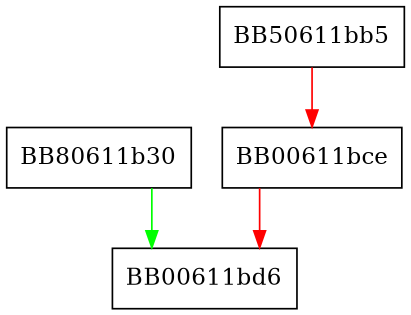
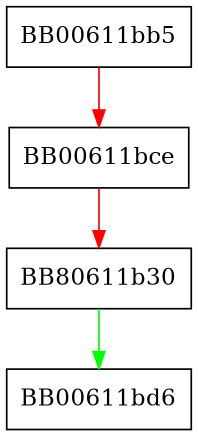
(312, 37) -> (99, 37)
(260, 210) -> (99, 210)
